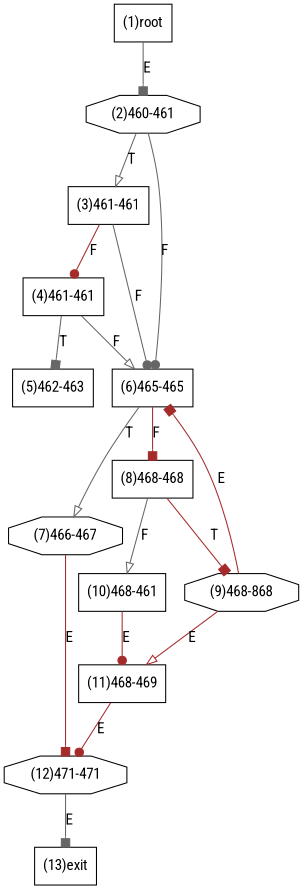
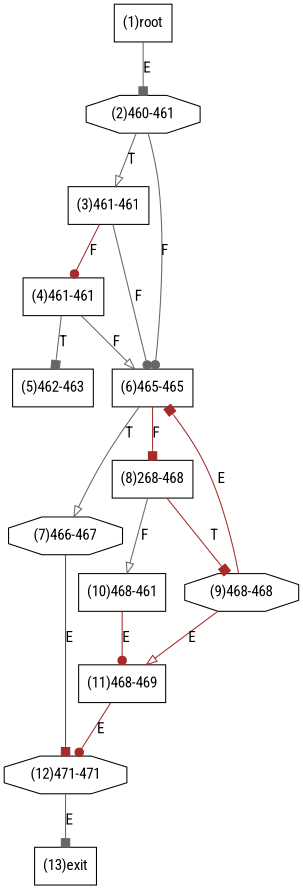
(153, 479) -> (153, 479)
(242, 592) -> (242, 592)
